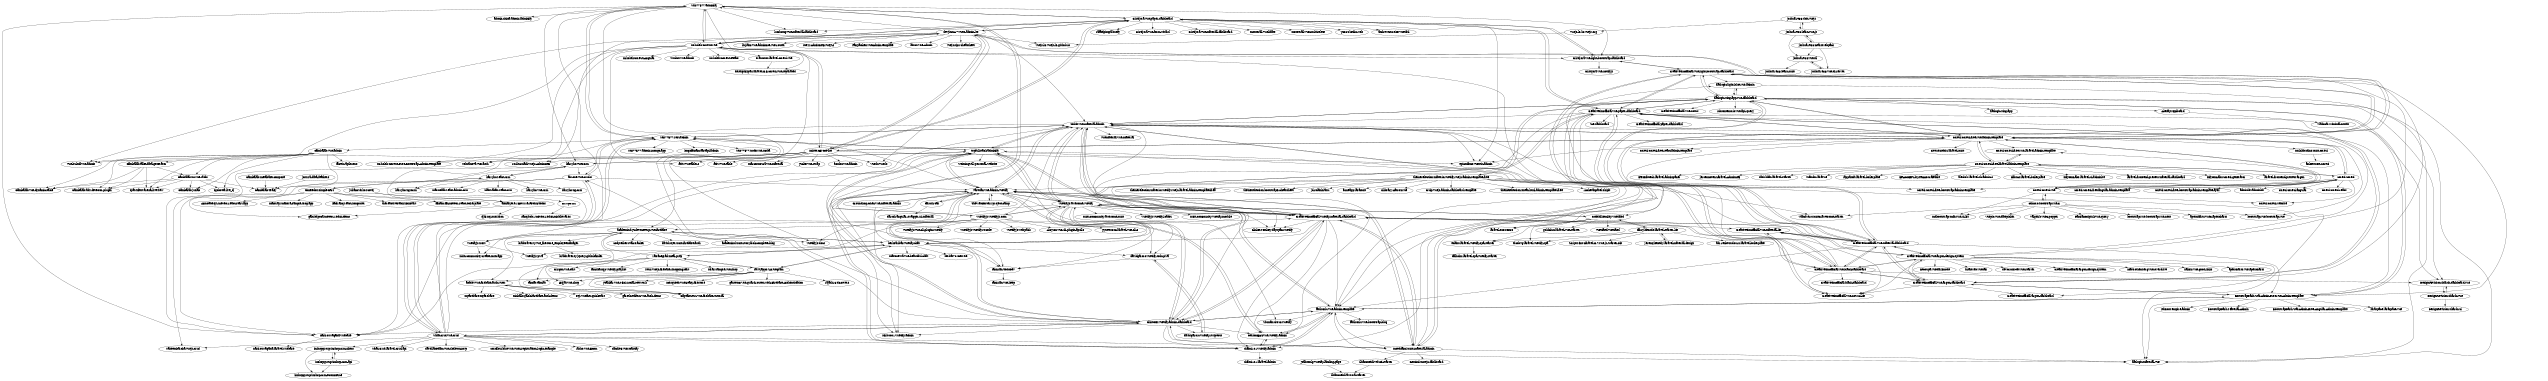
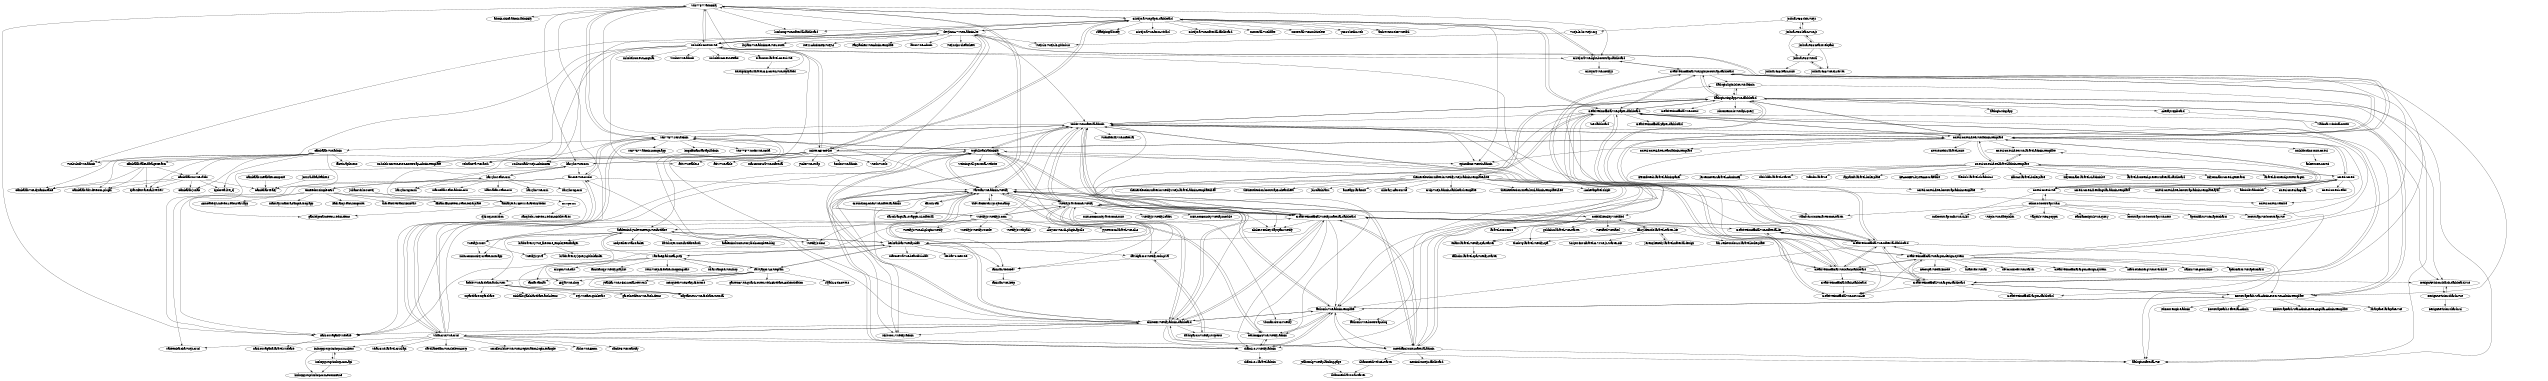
(1525, 200) -> (1540, 206)
(840, 217) -> none
(1809, 284) -> (1844, 289)
